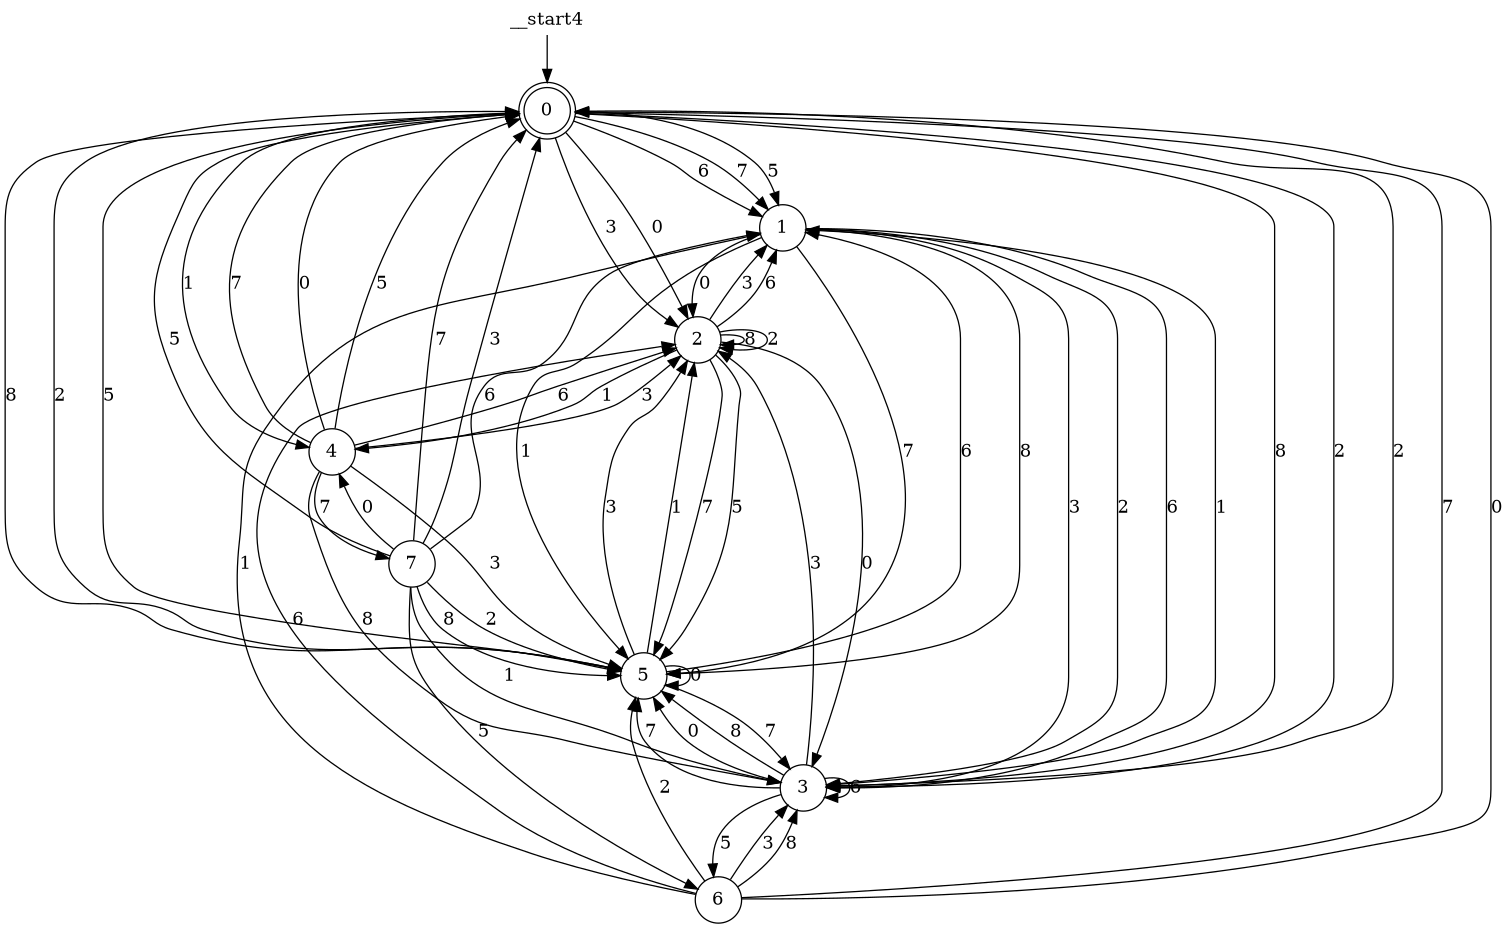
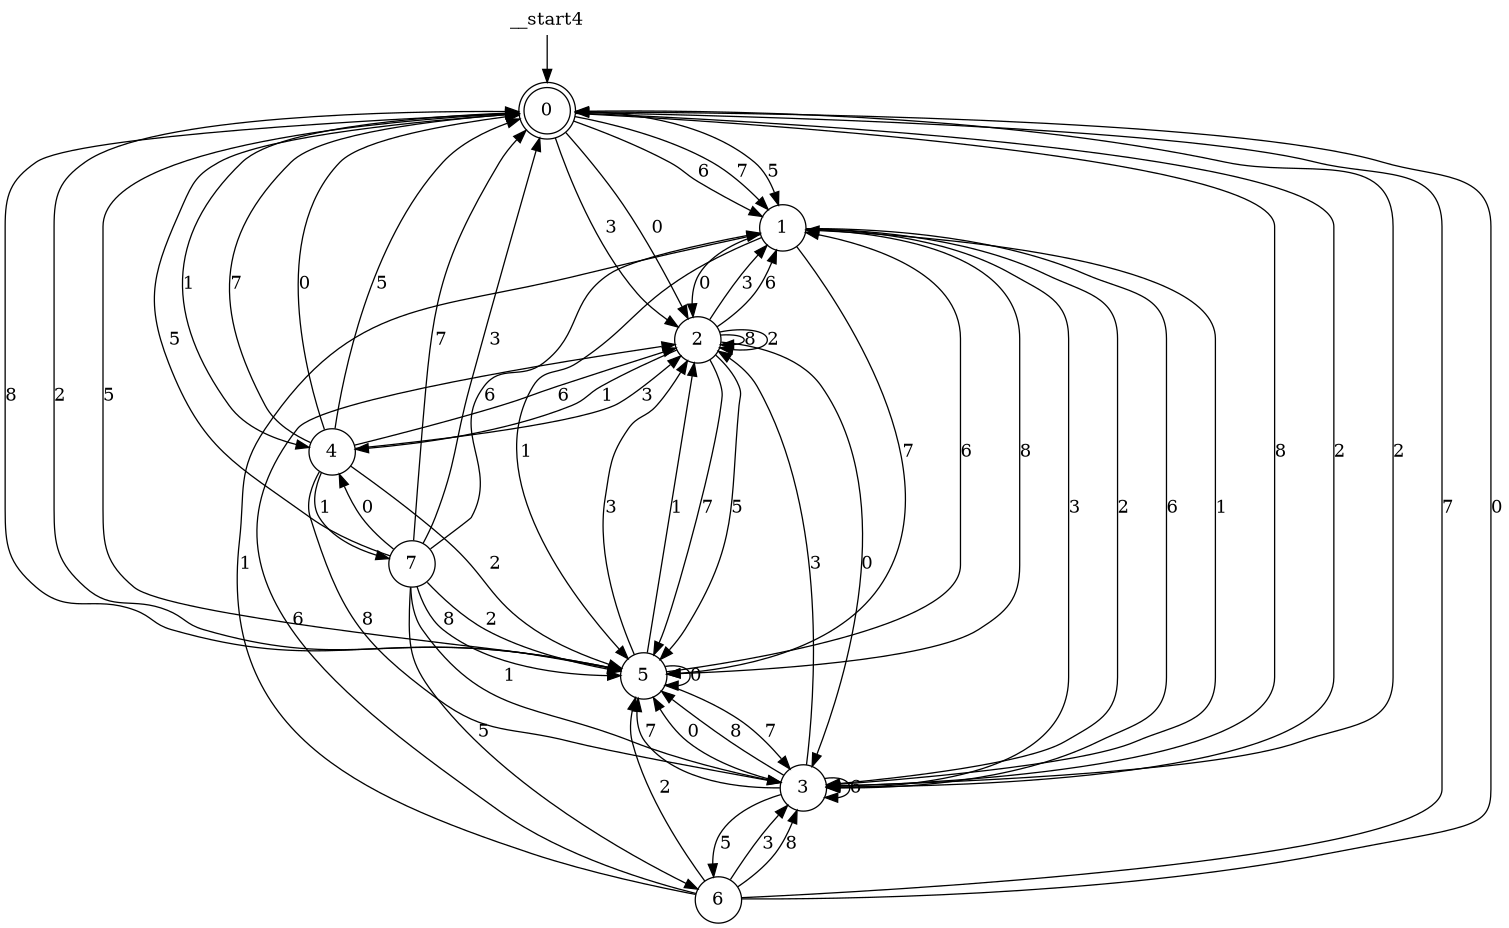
(326, 508) -> (326, 508)
(496, 564) -> (496, 564)
